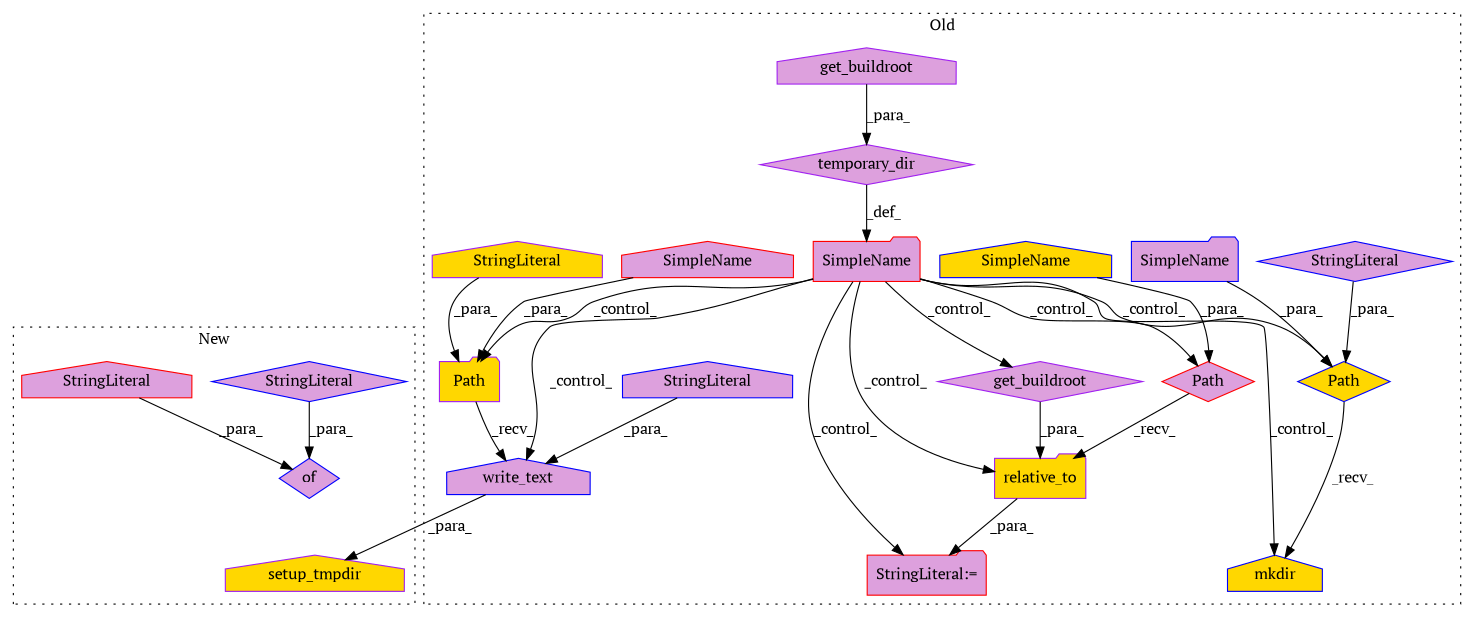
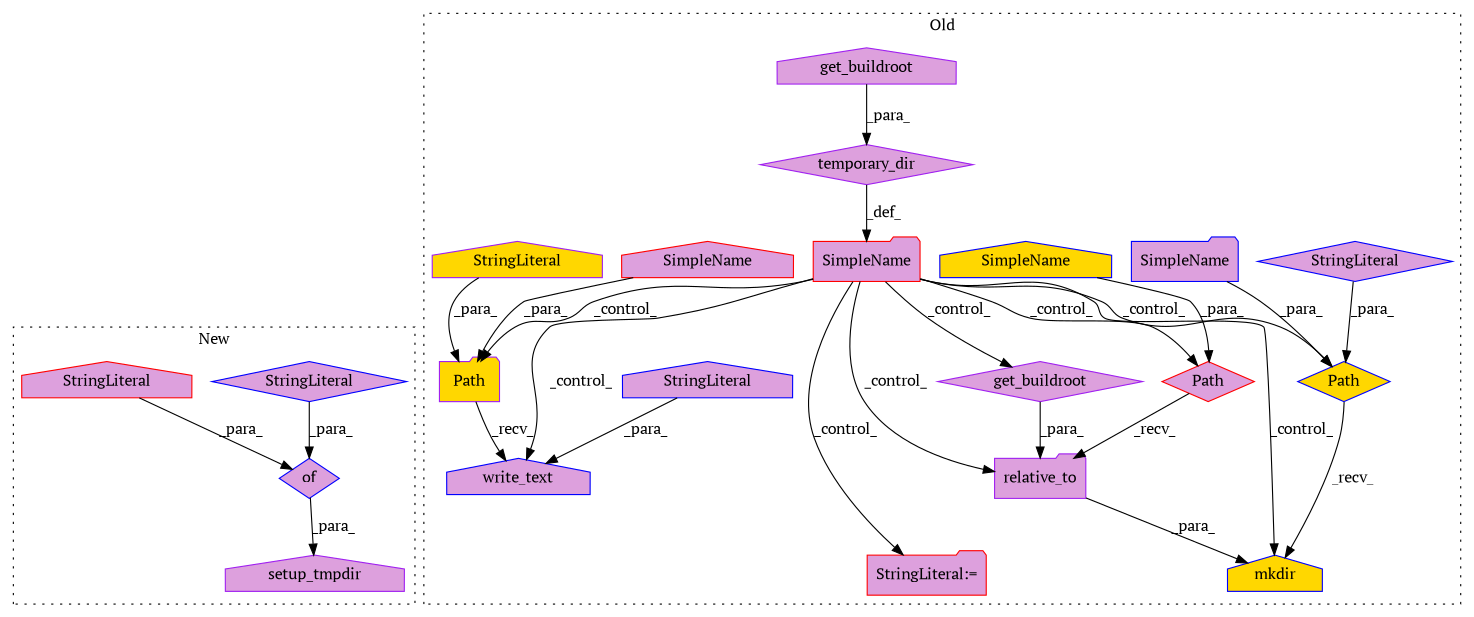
(1040, 478) -> (1040, 478)
(434, 519) -> (312, 521)
(988, 523) -> (1162, 528)
(315, 575) -> (315, 575)
